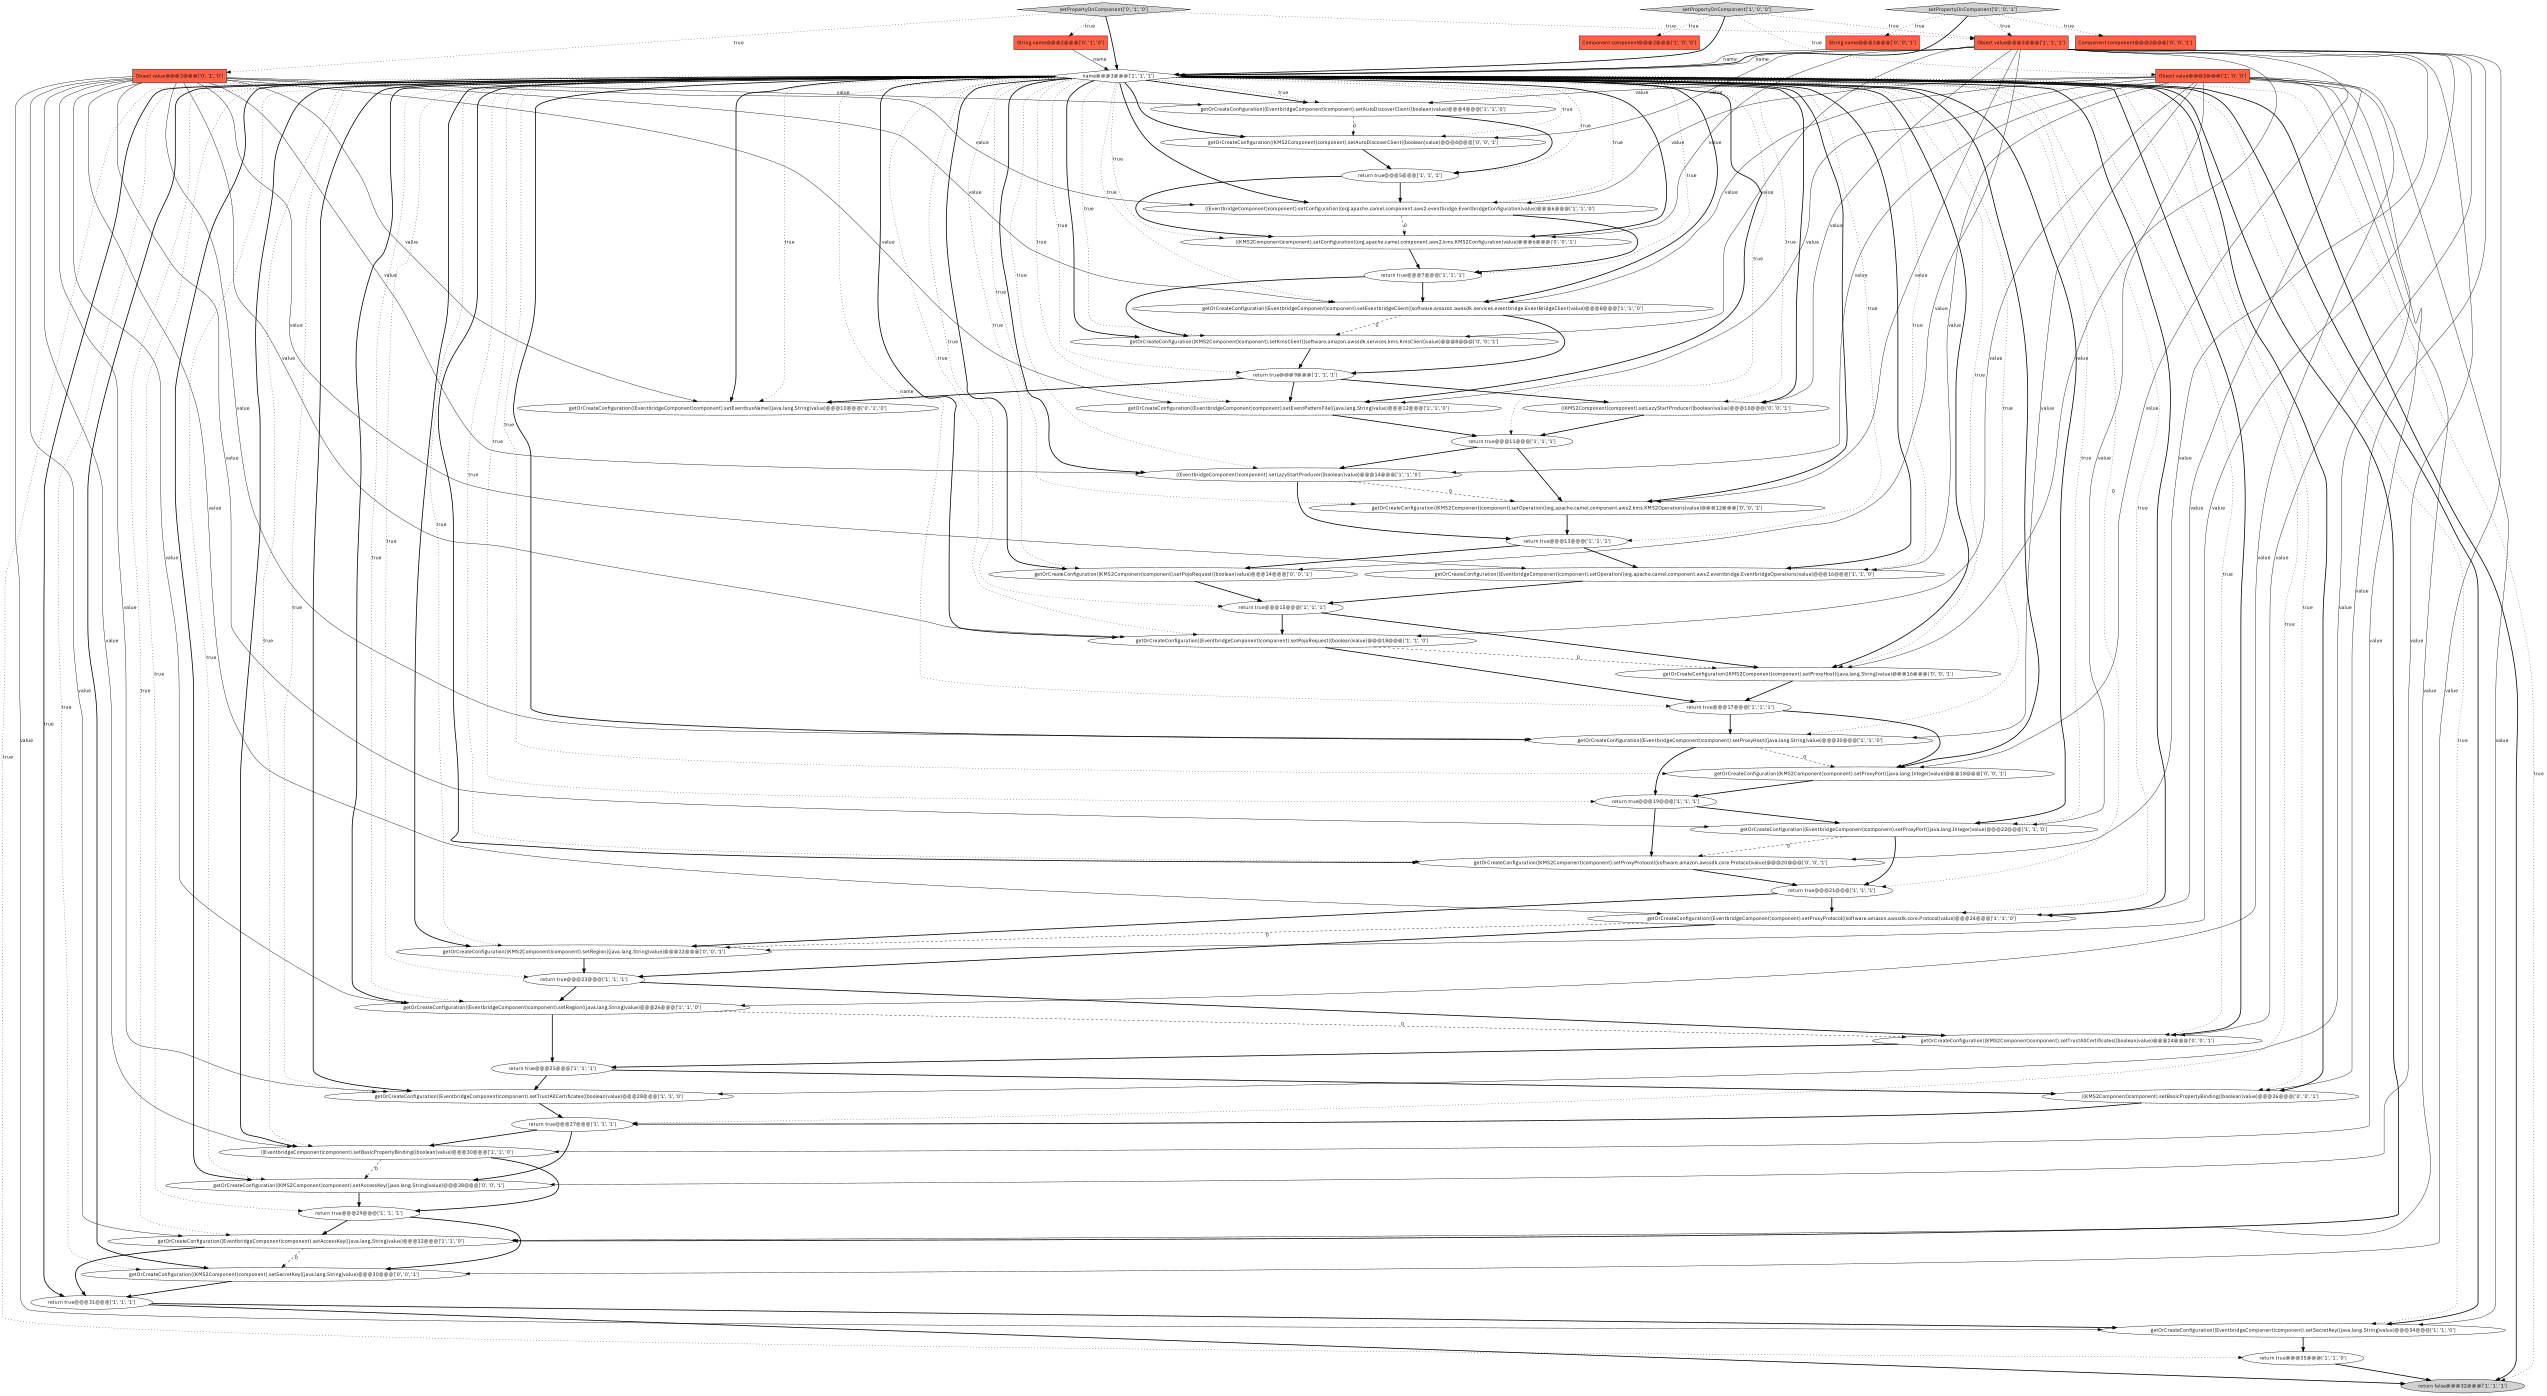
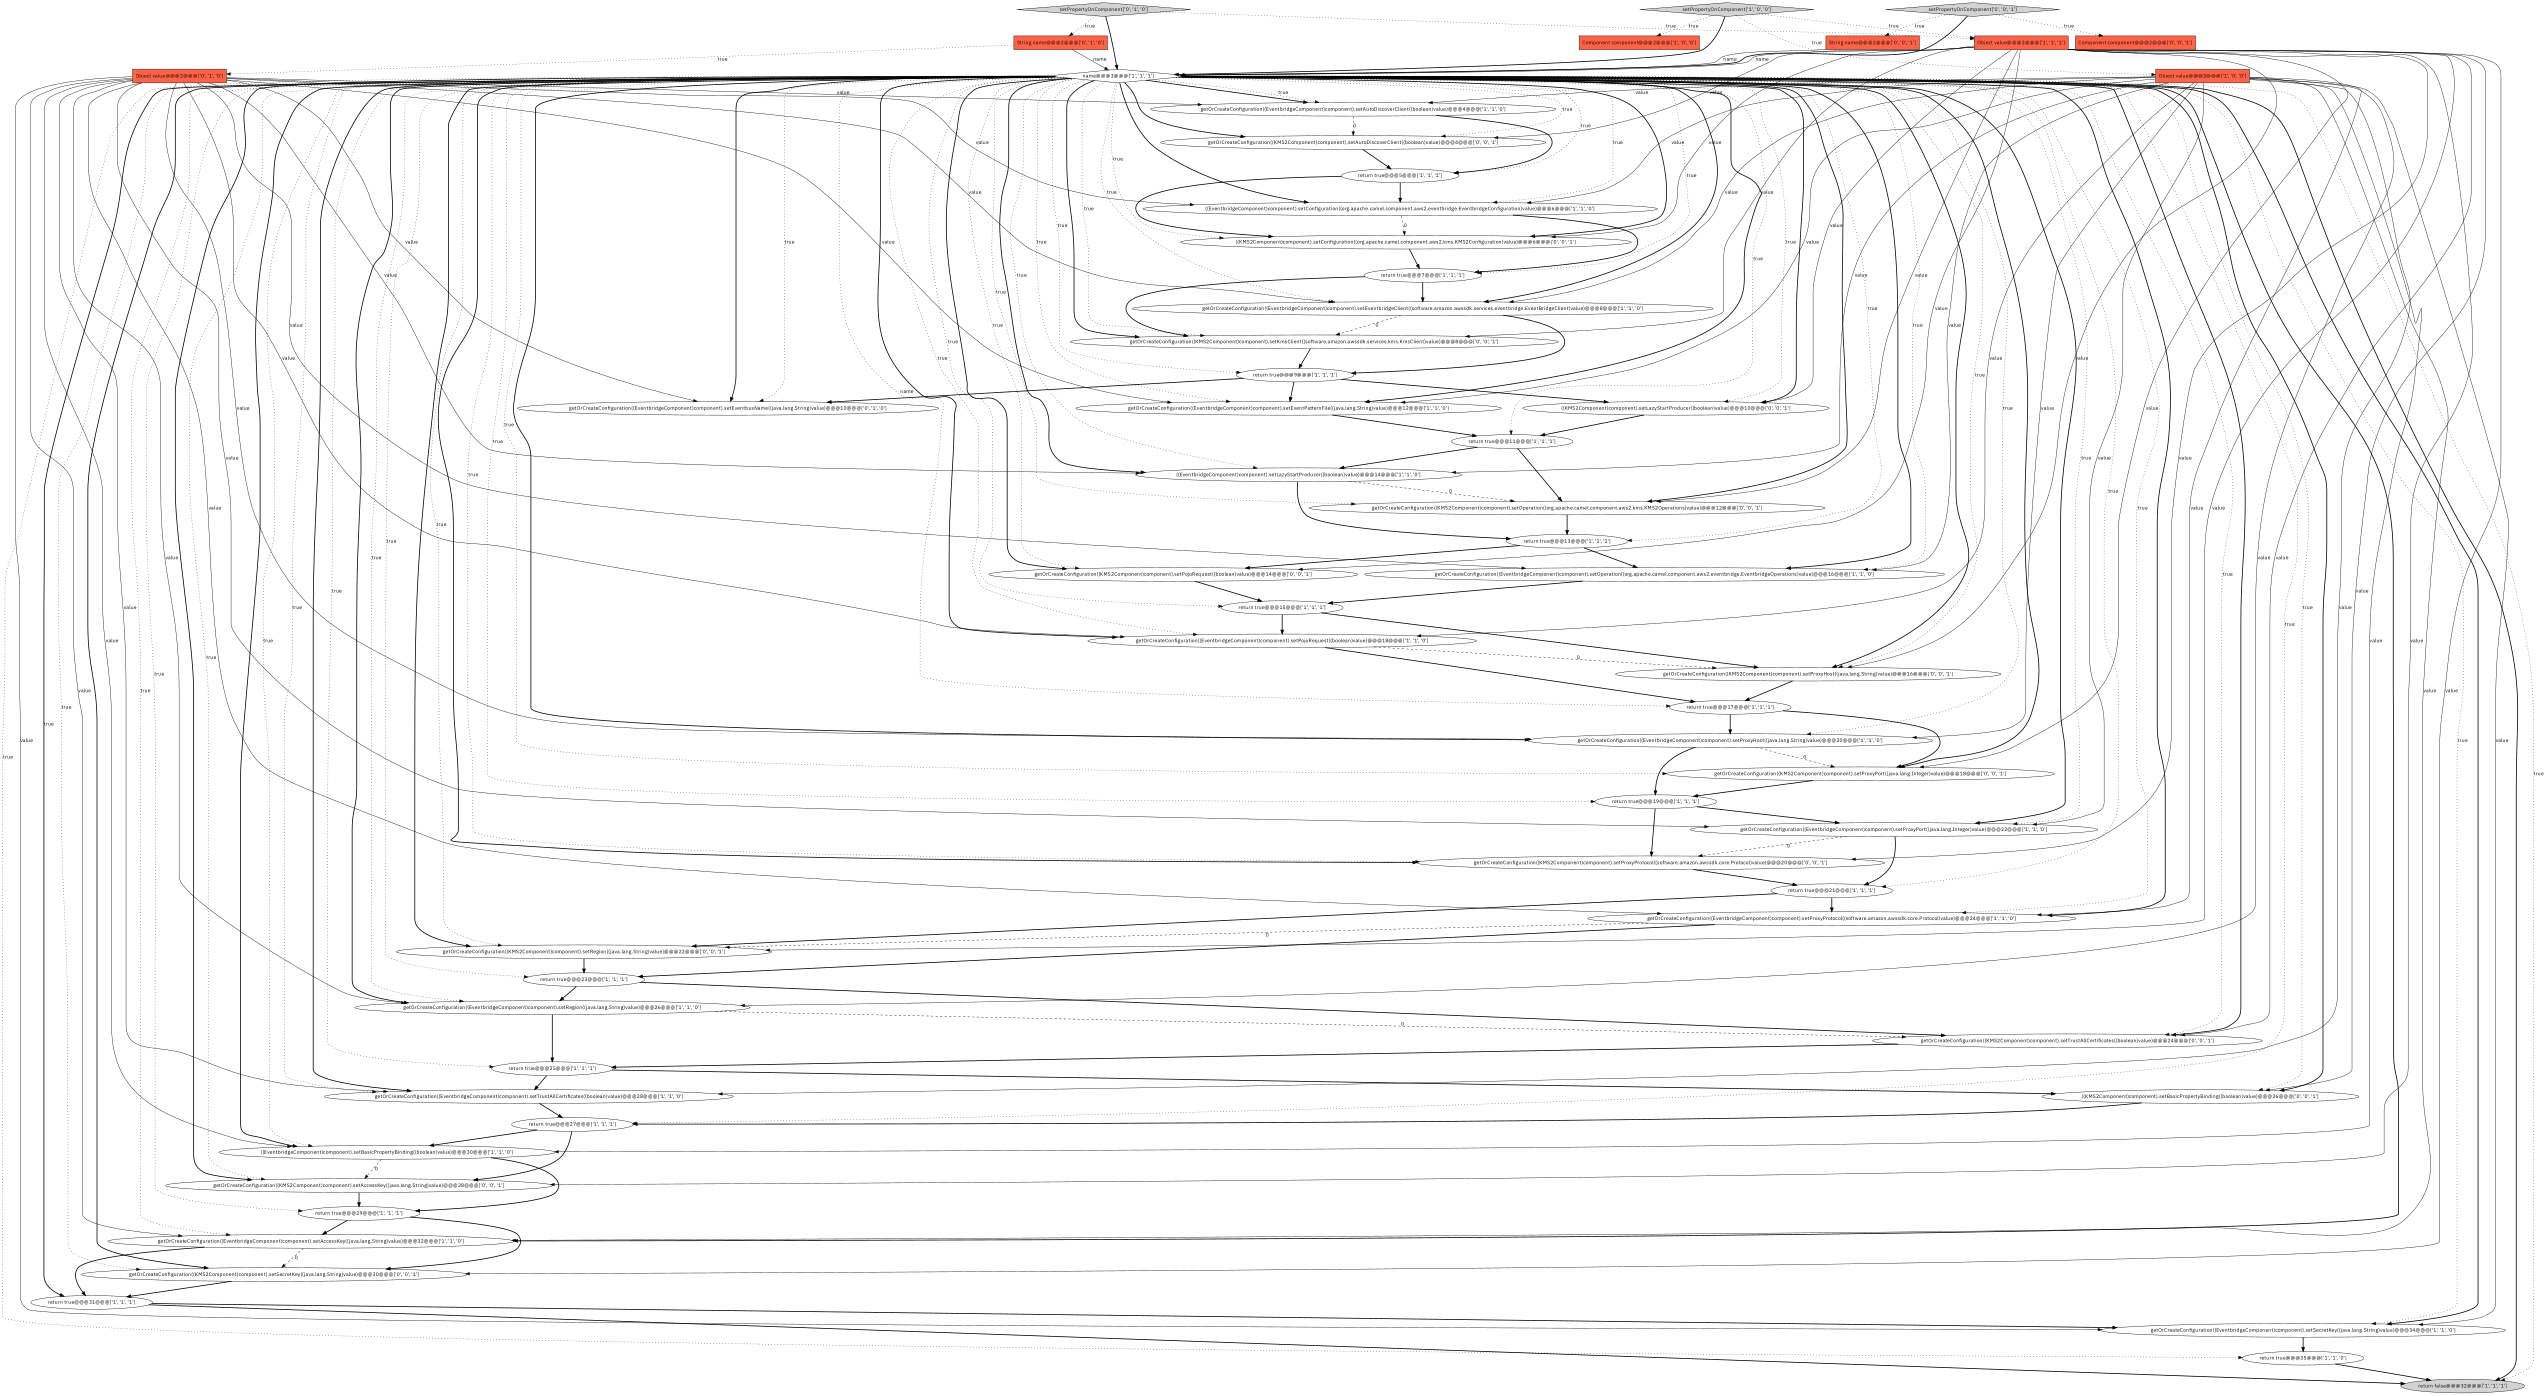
(1995, 25) -> none
(645, 43) -> (622, 60)
none -> (335, 311)
(2113, 491) -> (2113, 491)
